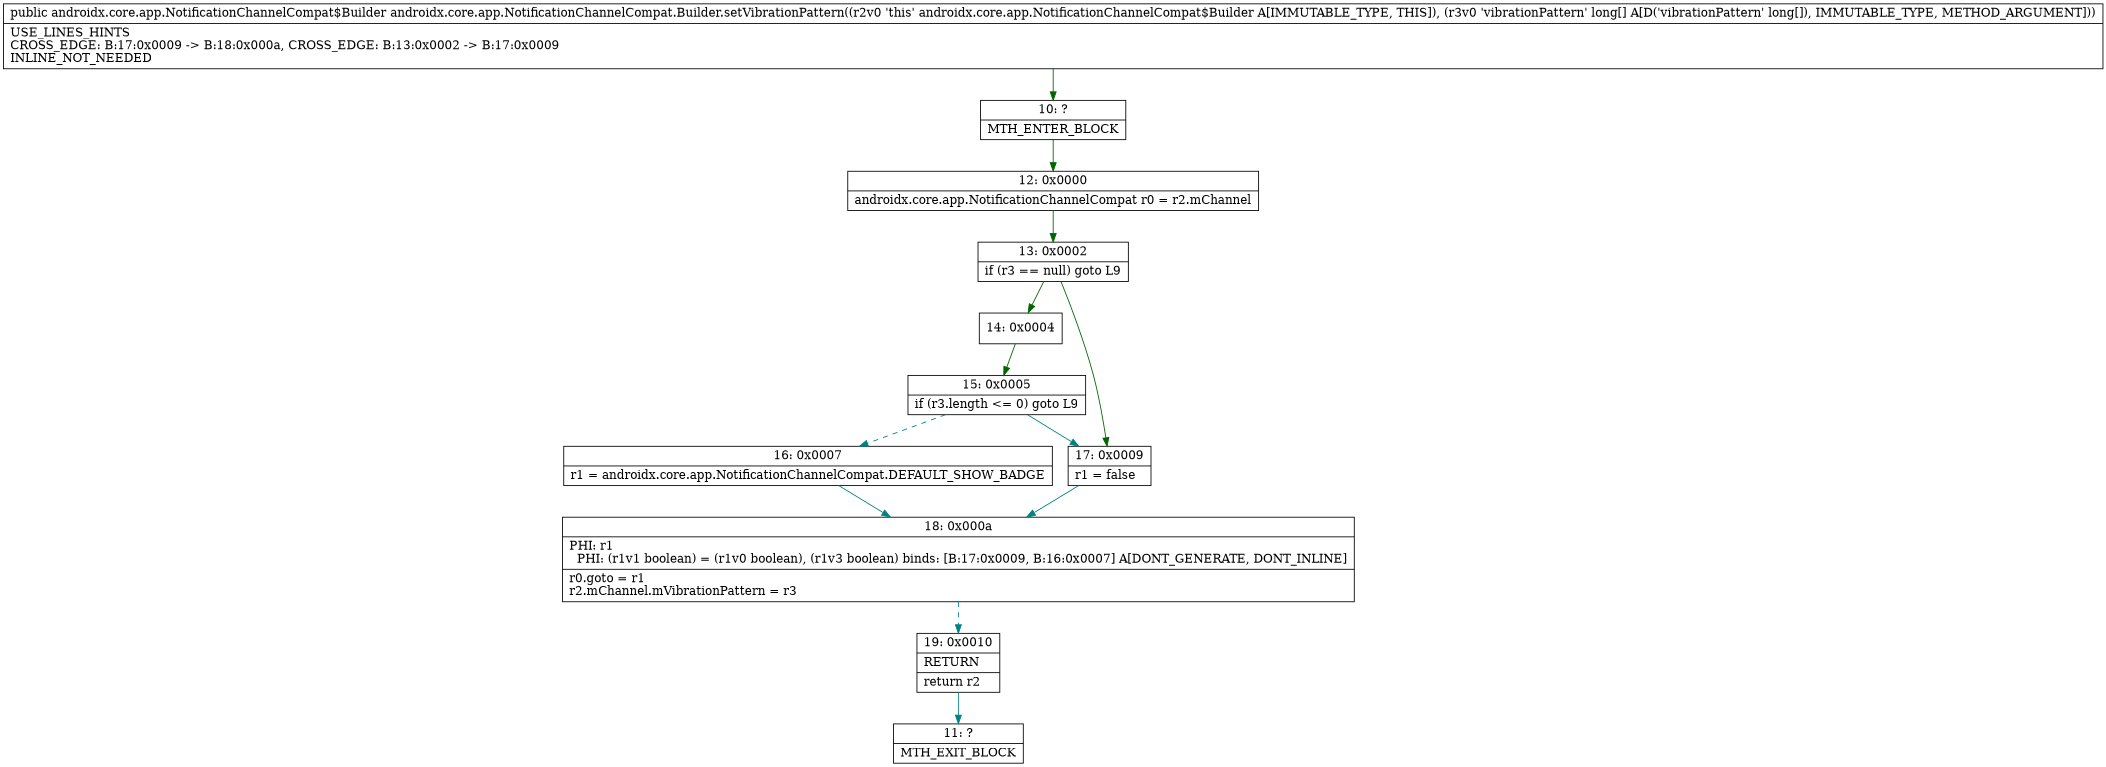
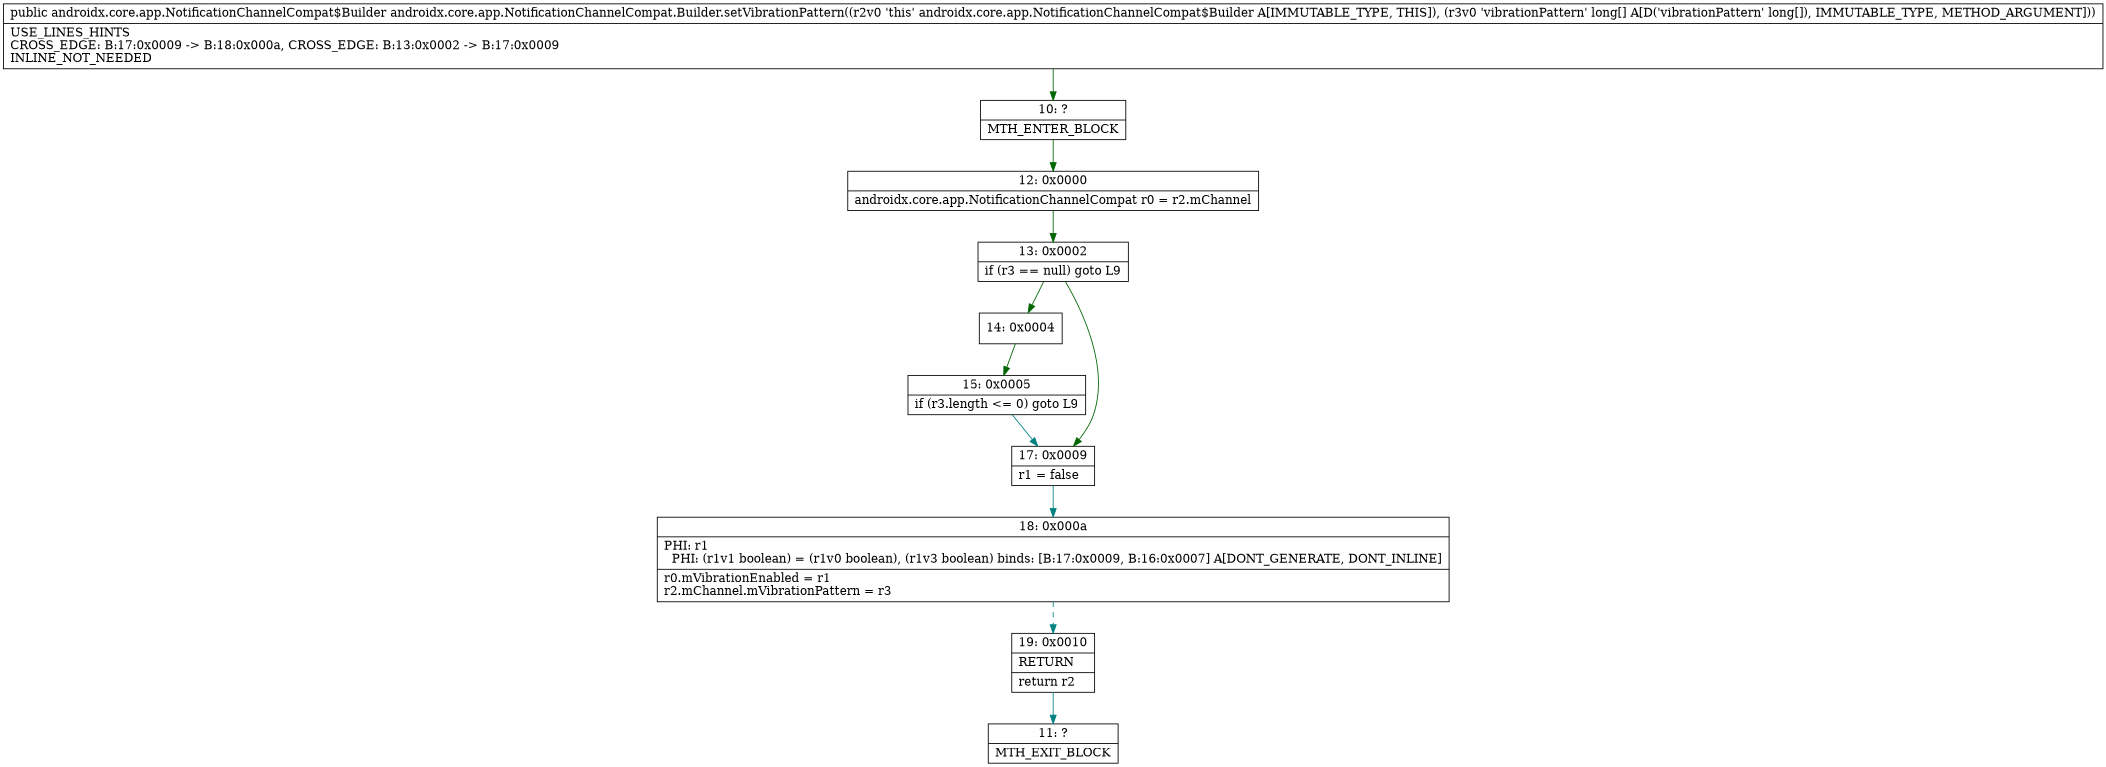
(808, 466) -> none
(607, 579) -> (748, 579)
